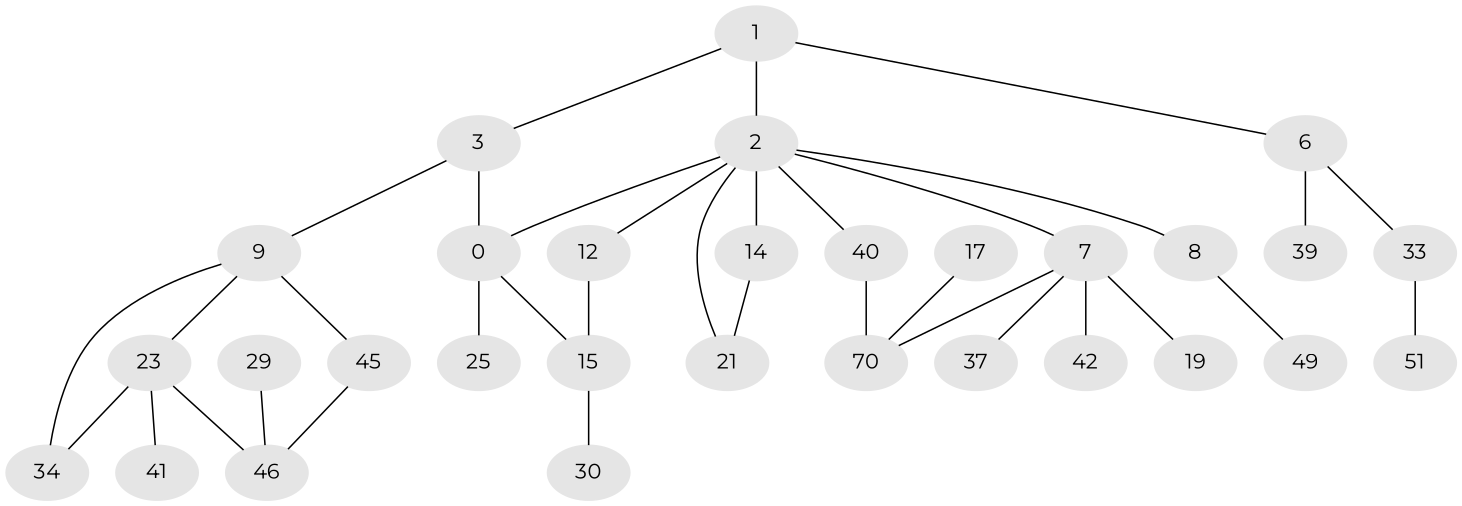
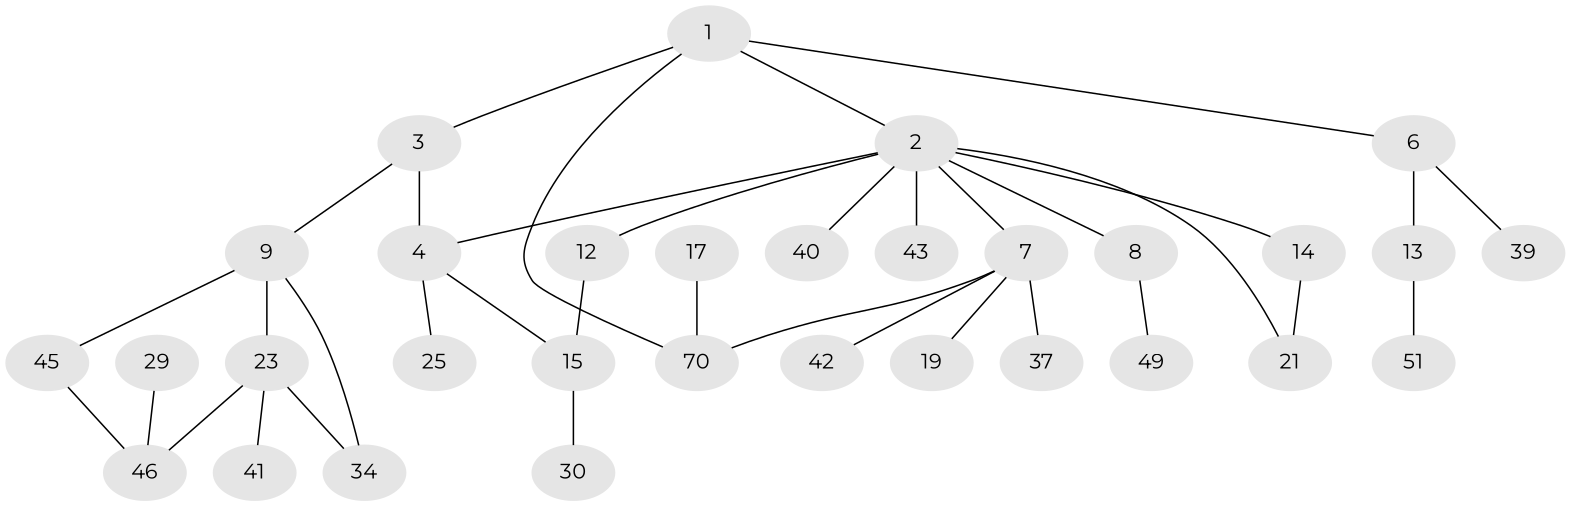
(479, 253) -> (419, 253)
none -> (917, 253)
(1415, 253) -> (1414, 253)
(866, 308) -> (538, 214)
